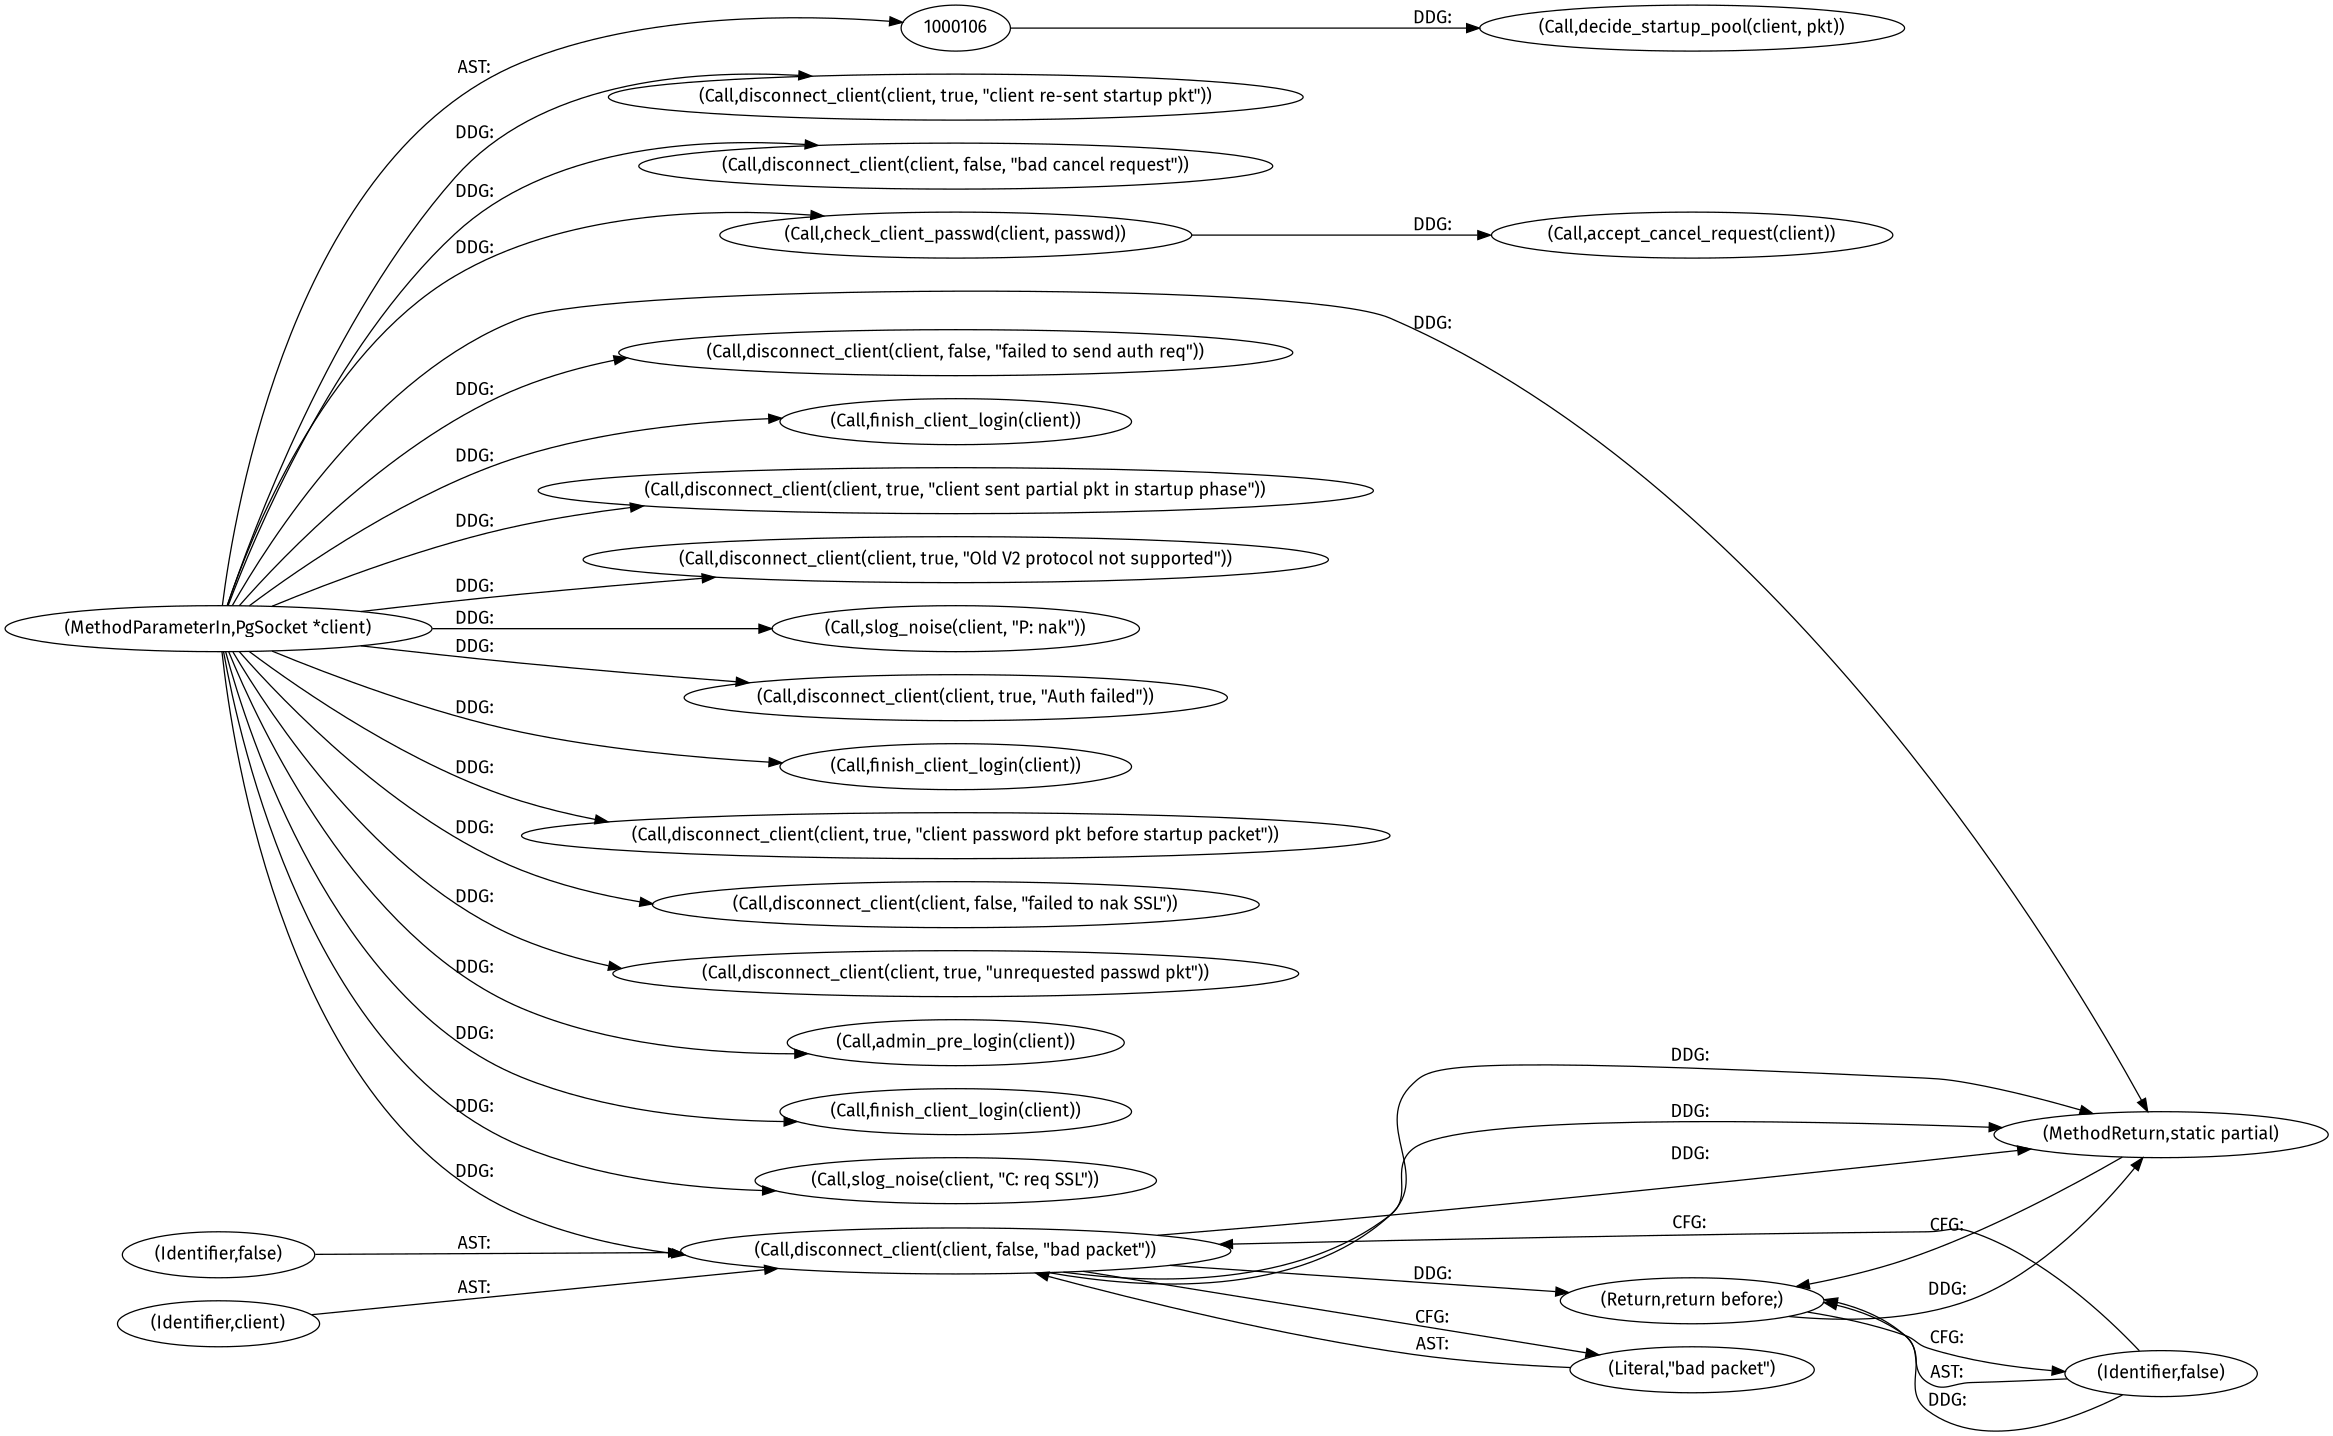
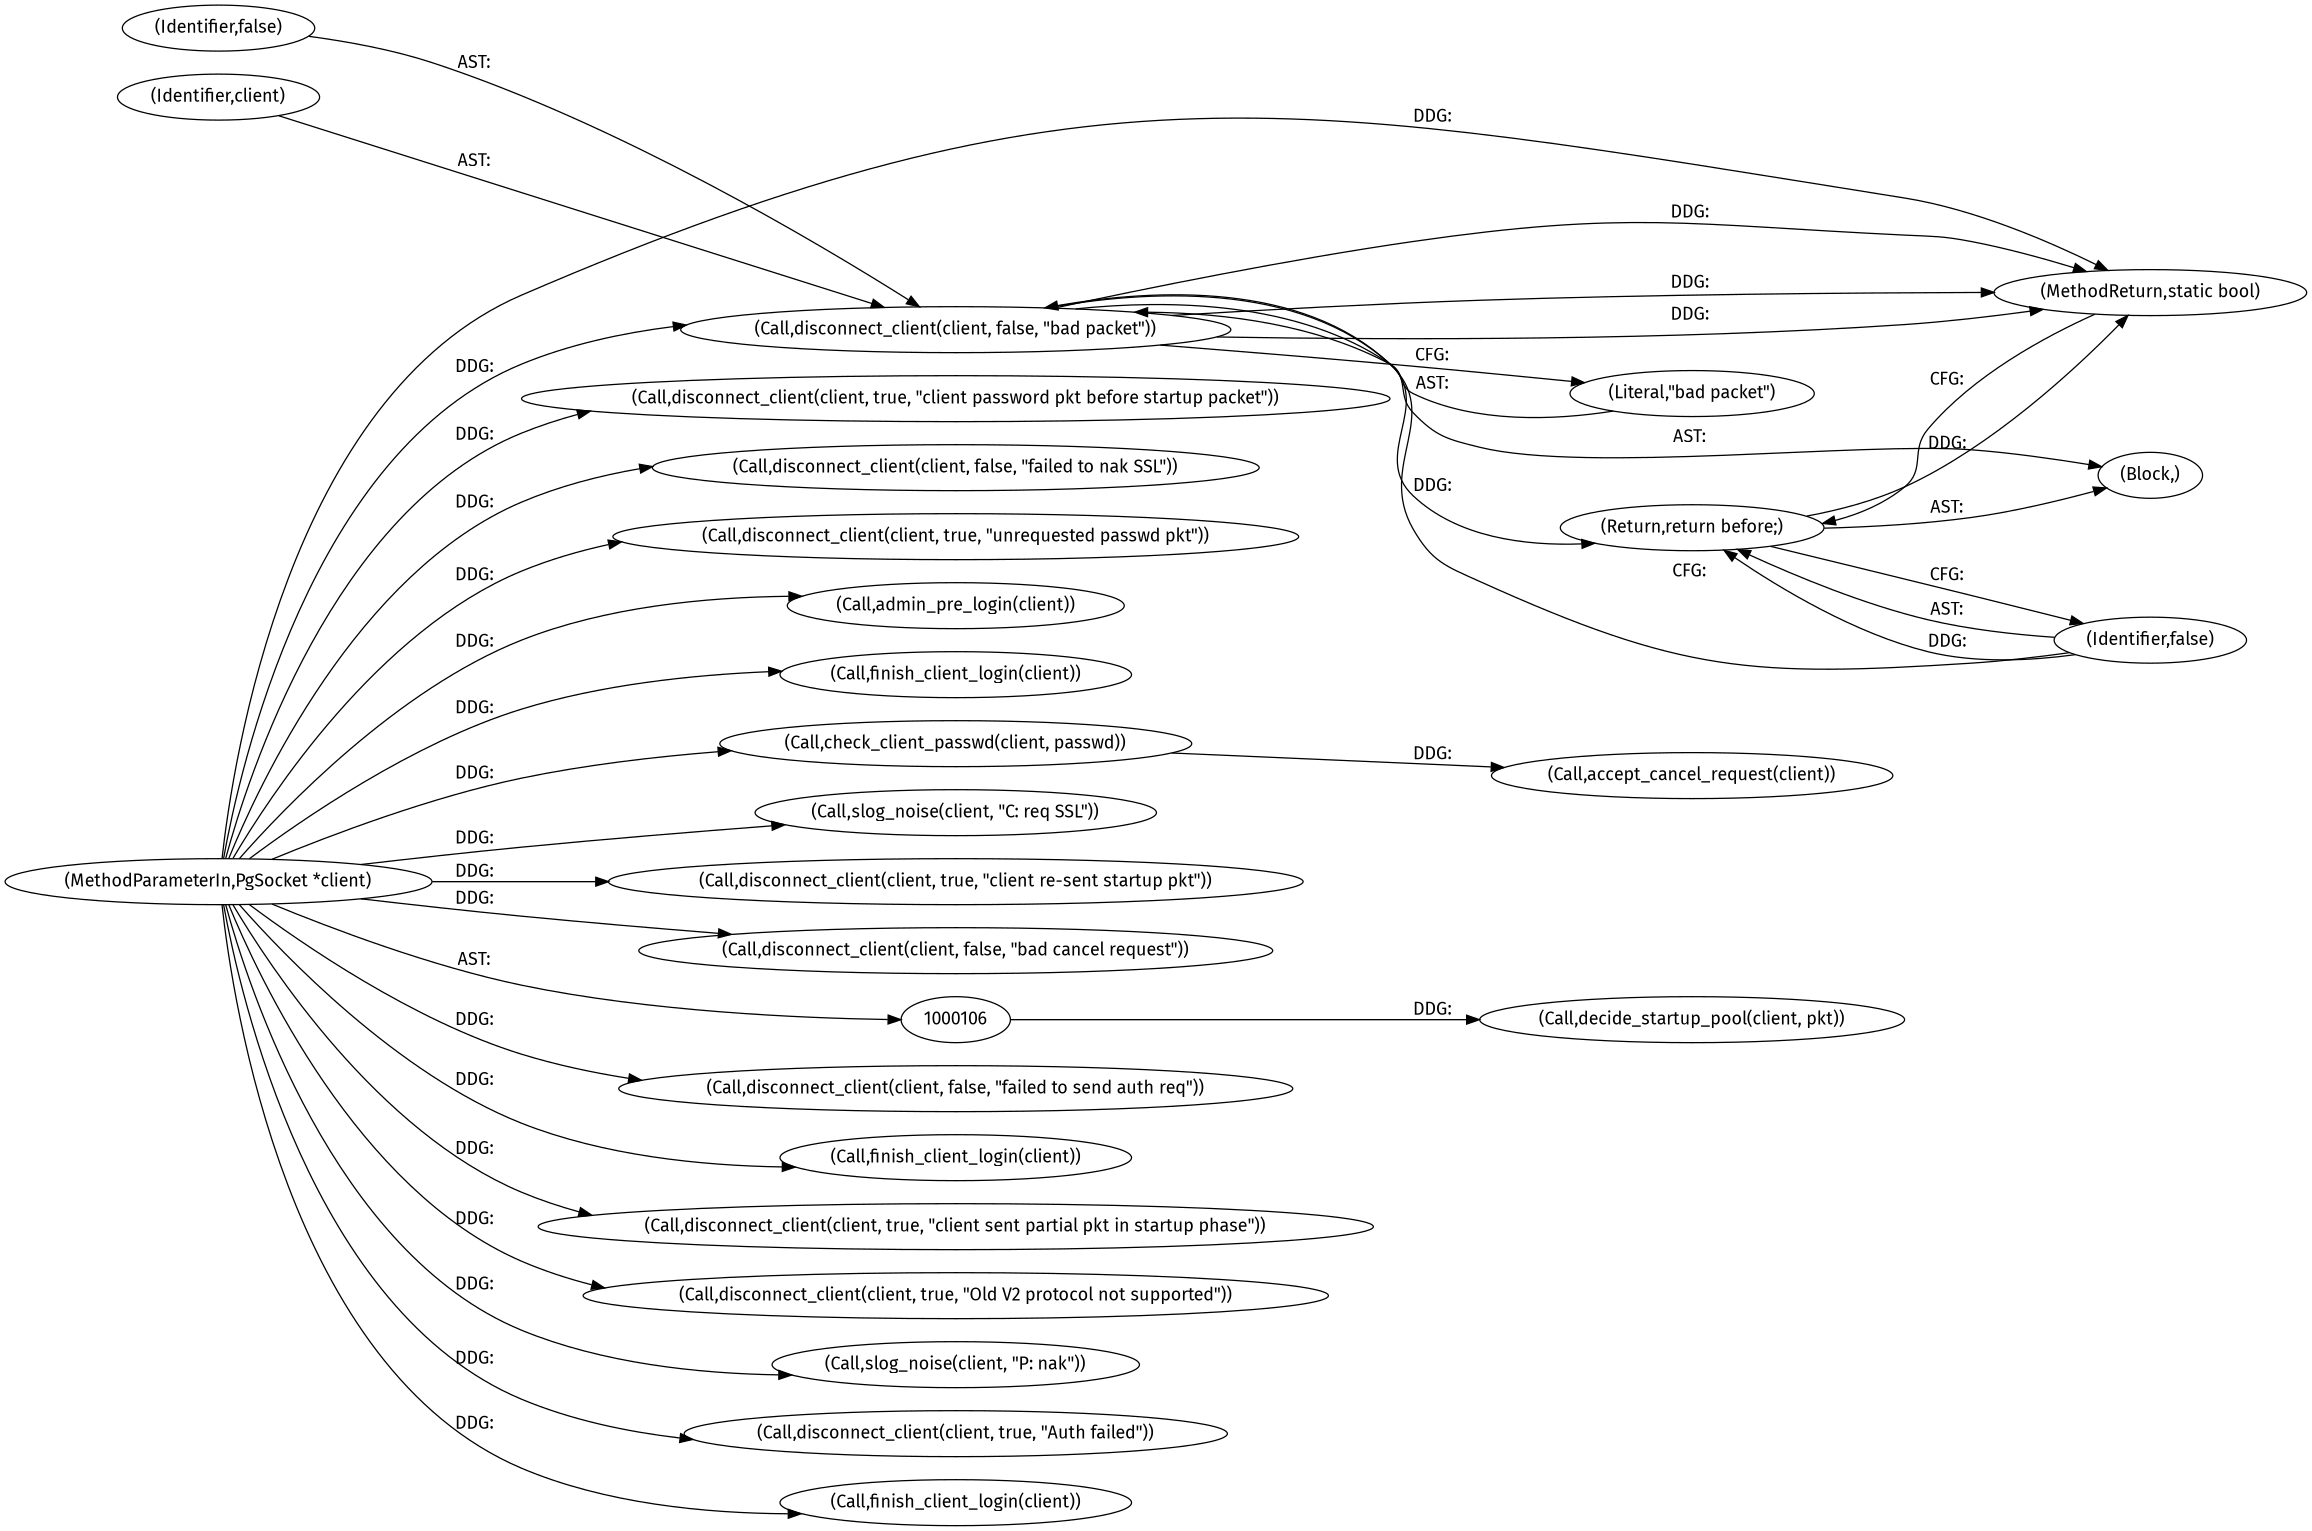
none -> (2150, 475)
(2161, 1135) -> (2150, 293)
